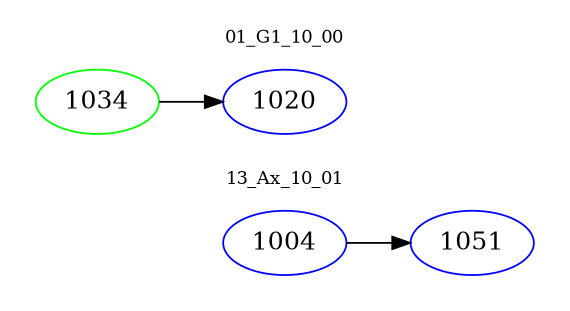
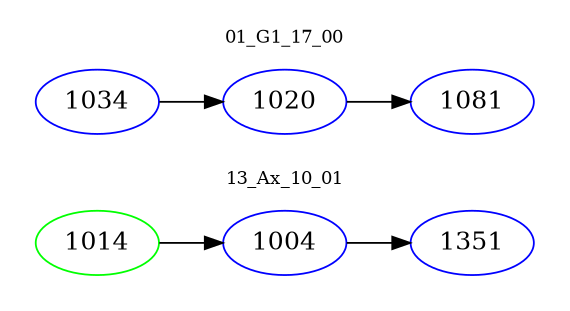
(285, 38) -> (285, 38)
(97, 102) -> (97, 102)
none -> (472, 102)
none -> (97, 243)
(472, 243) -> (472, 243)
